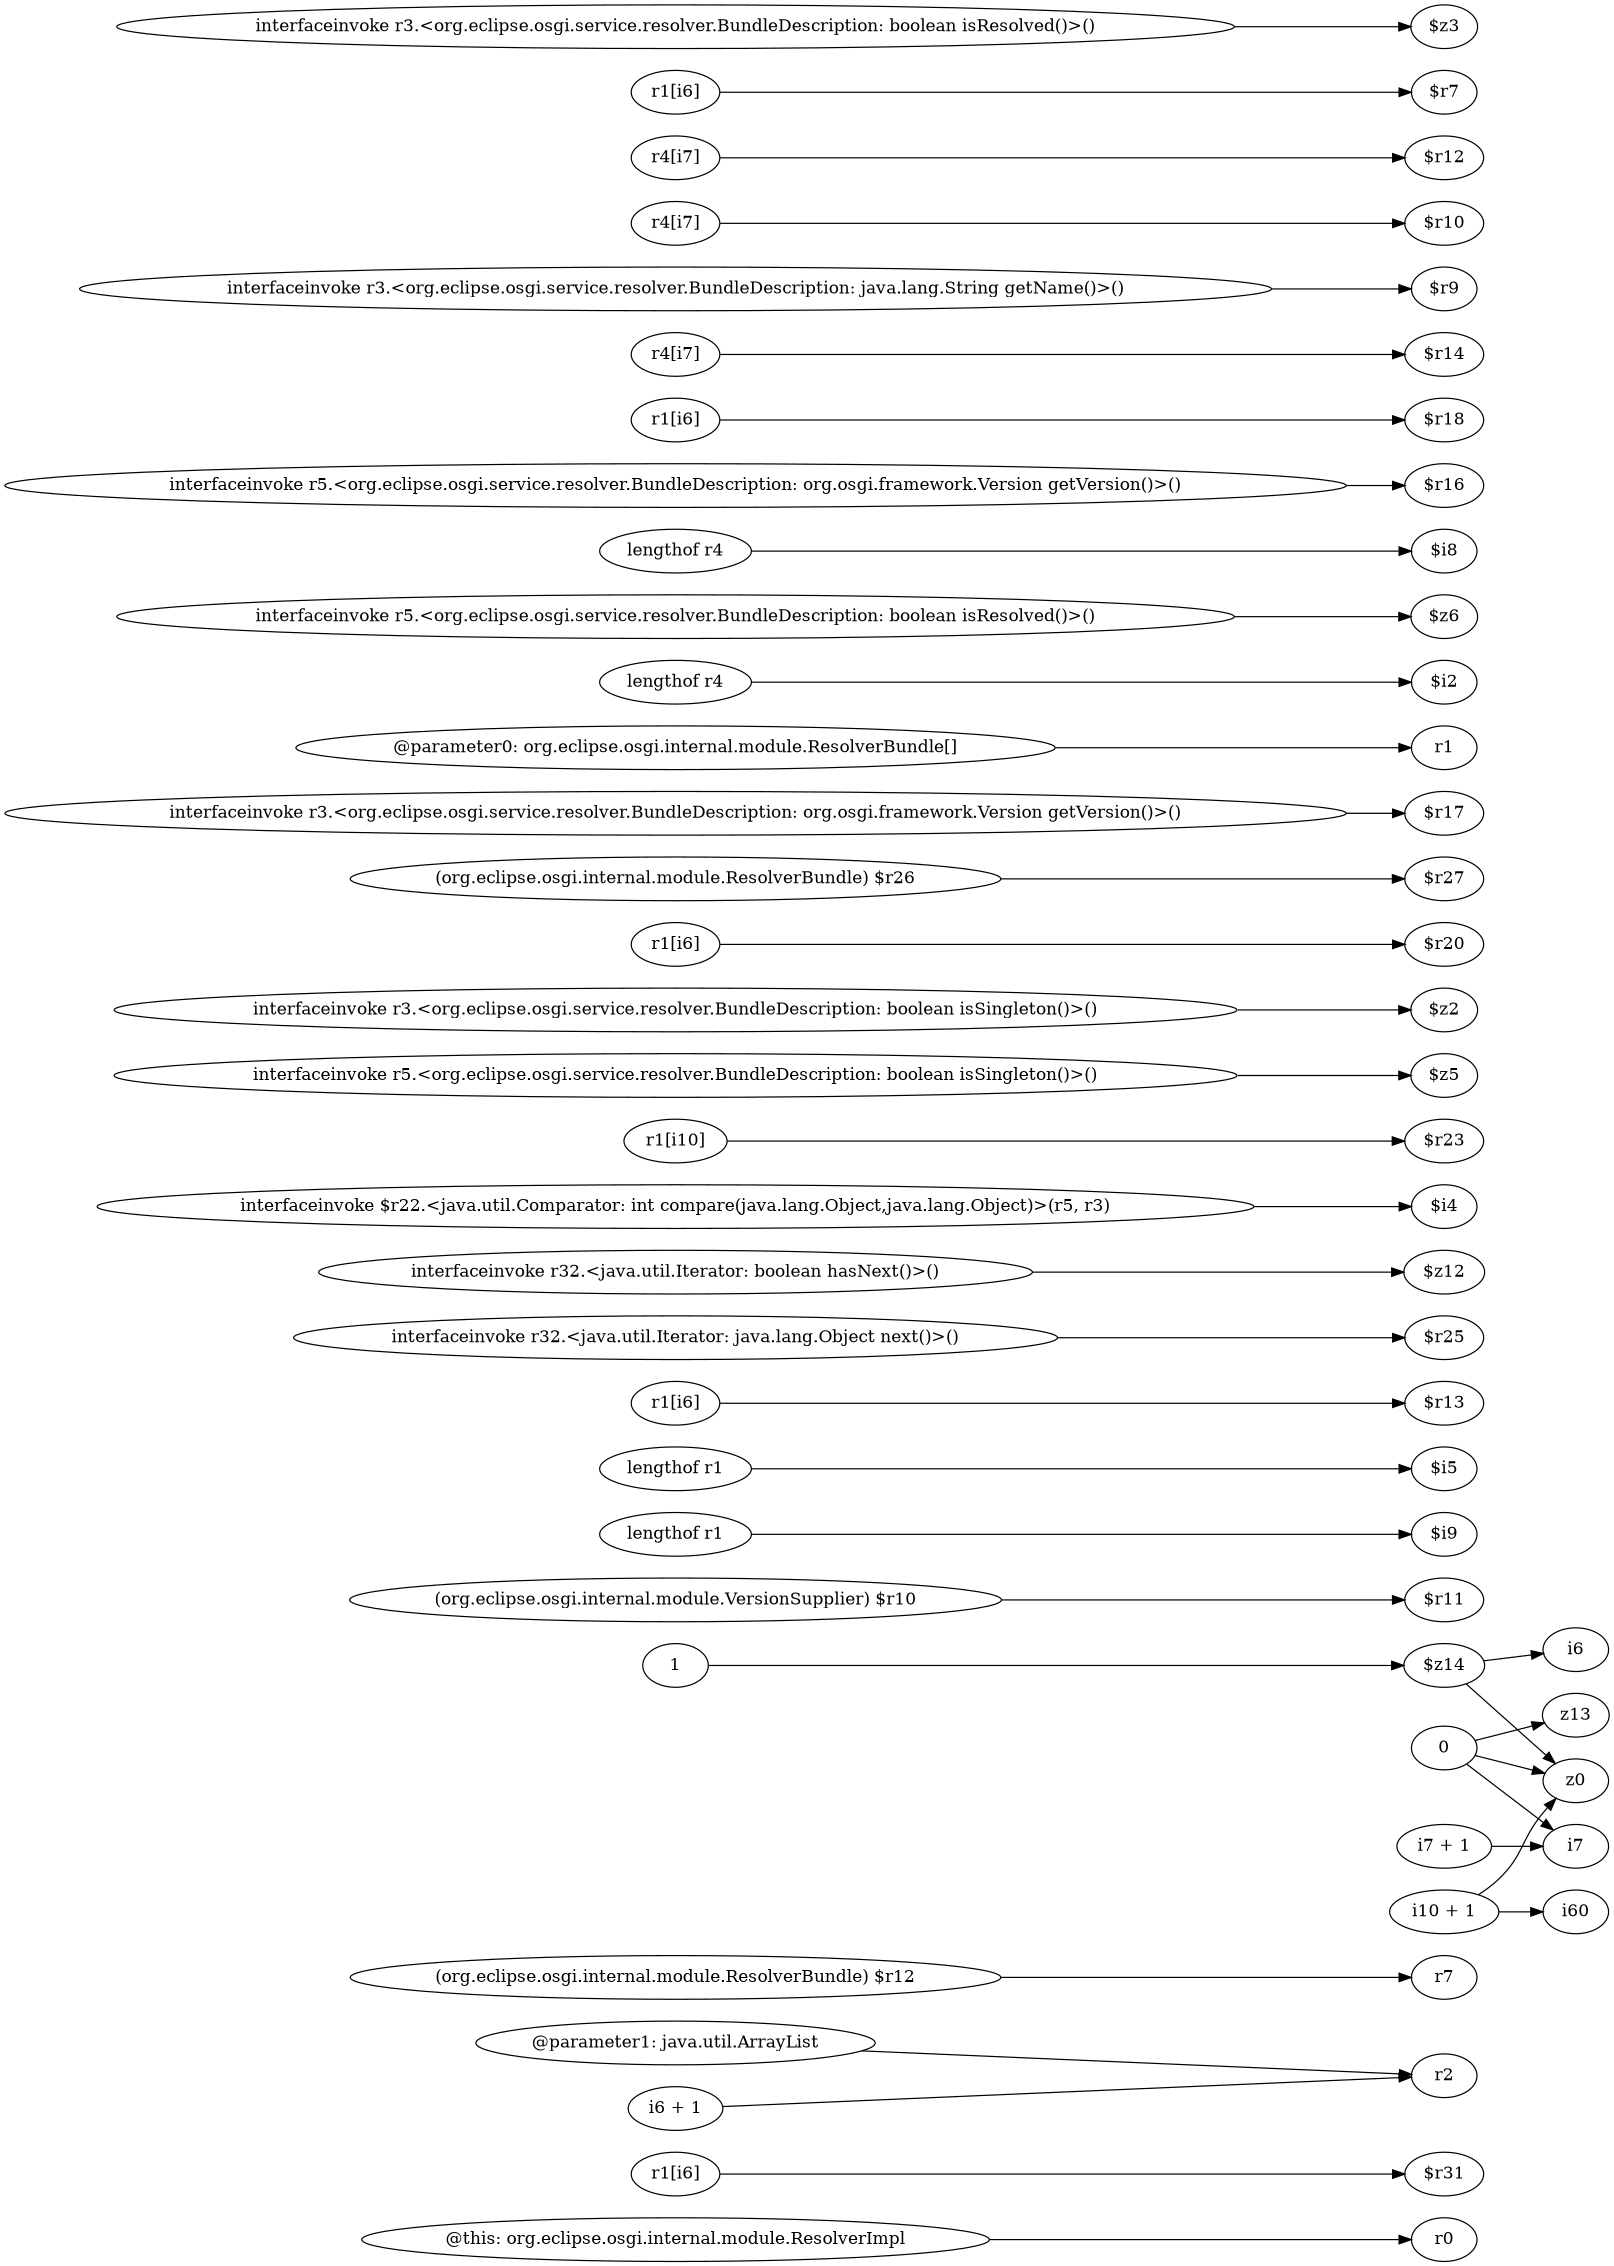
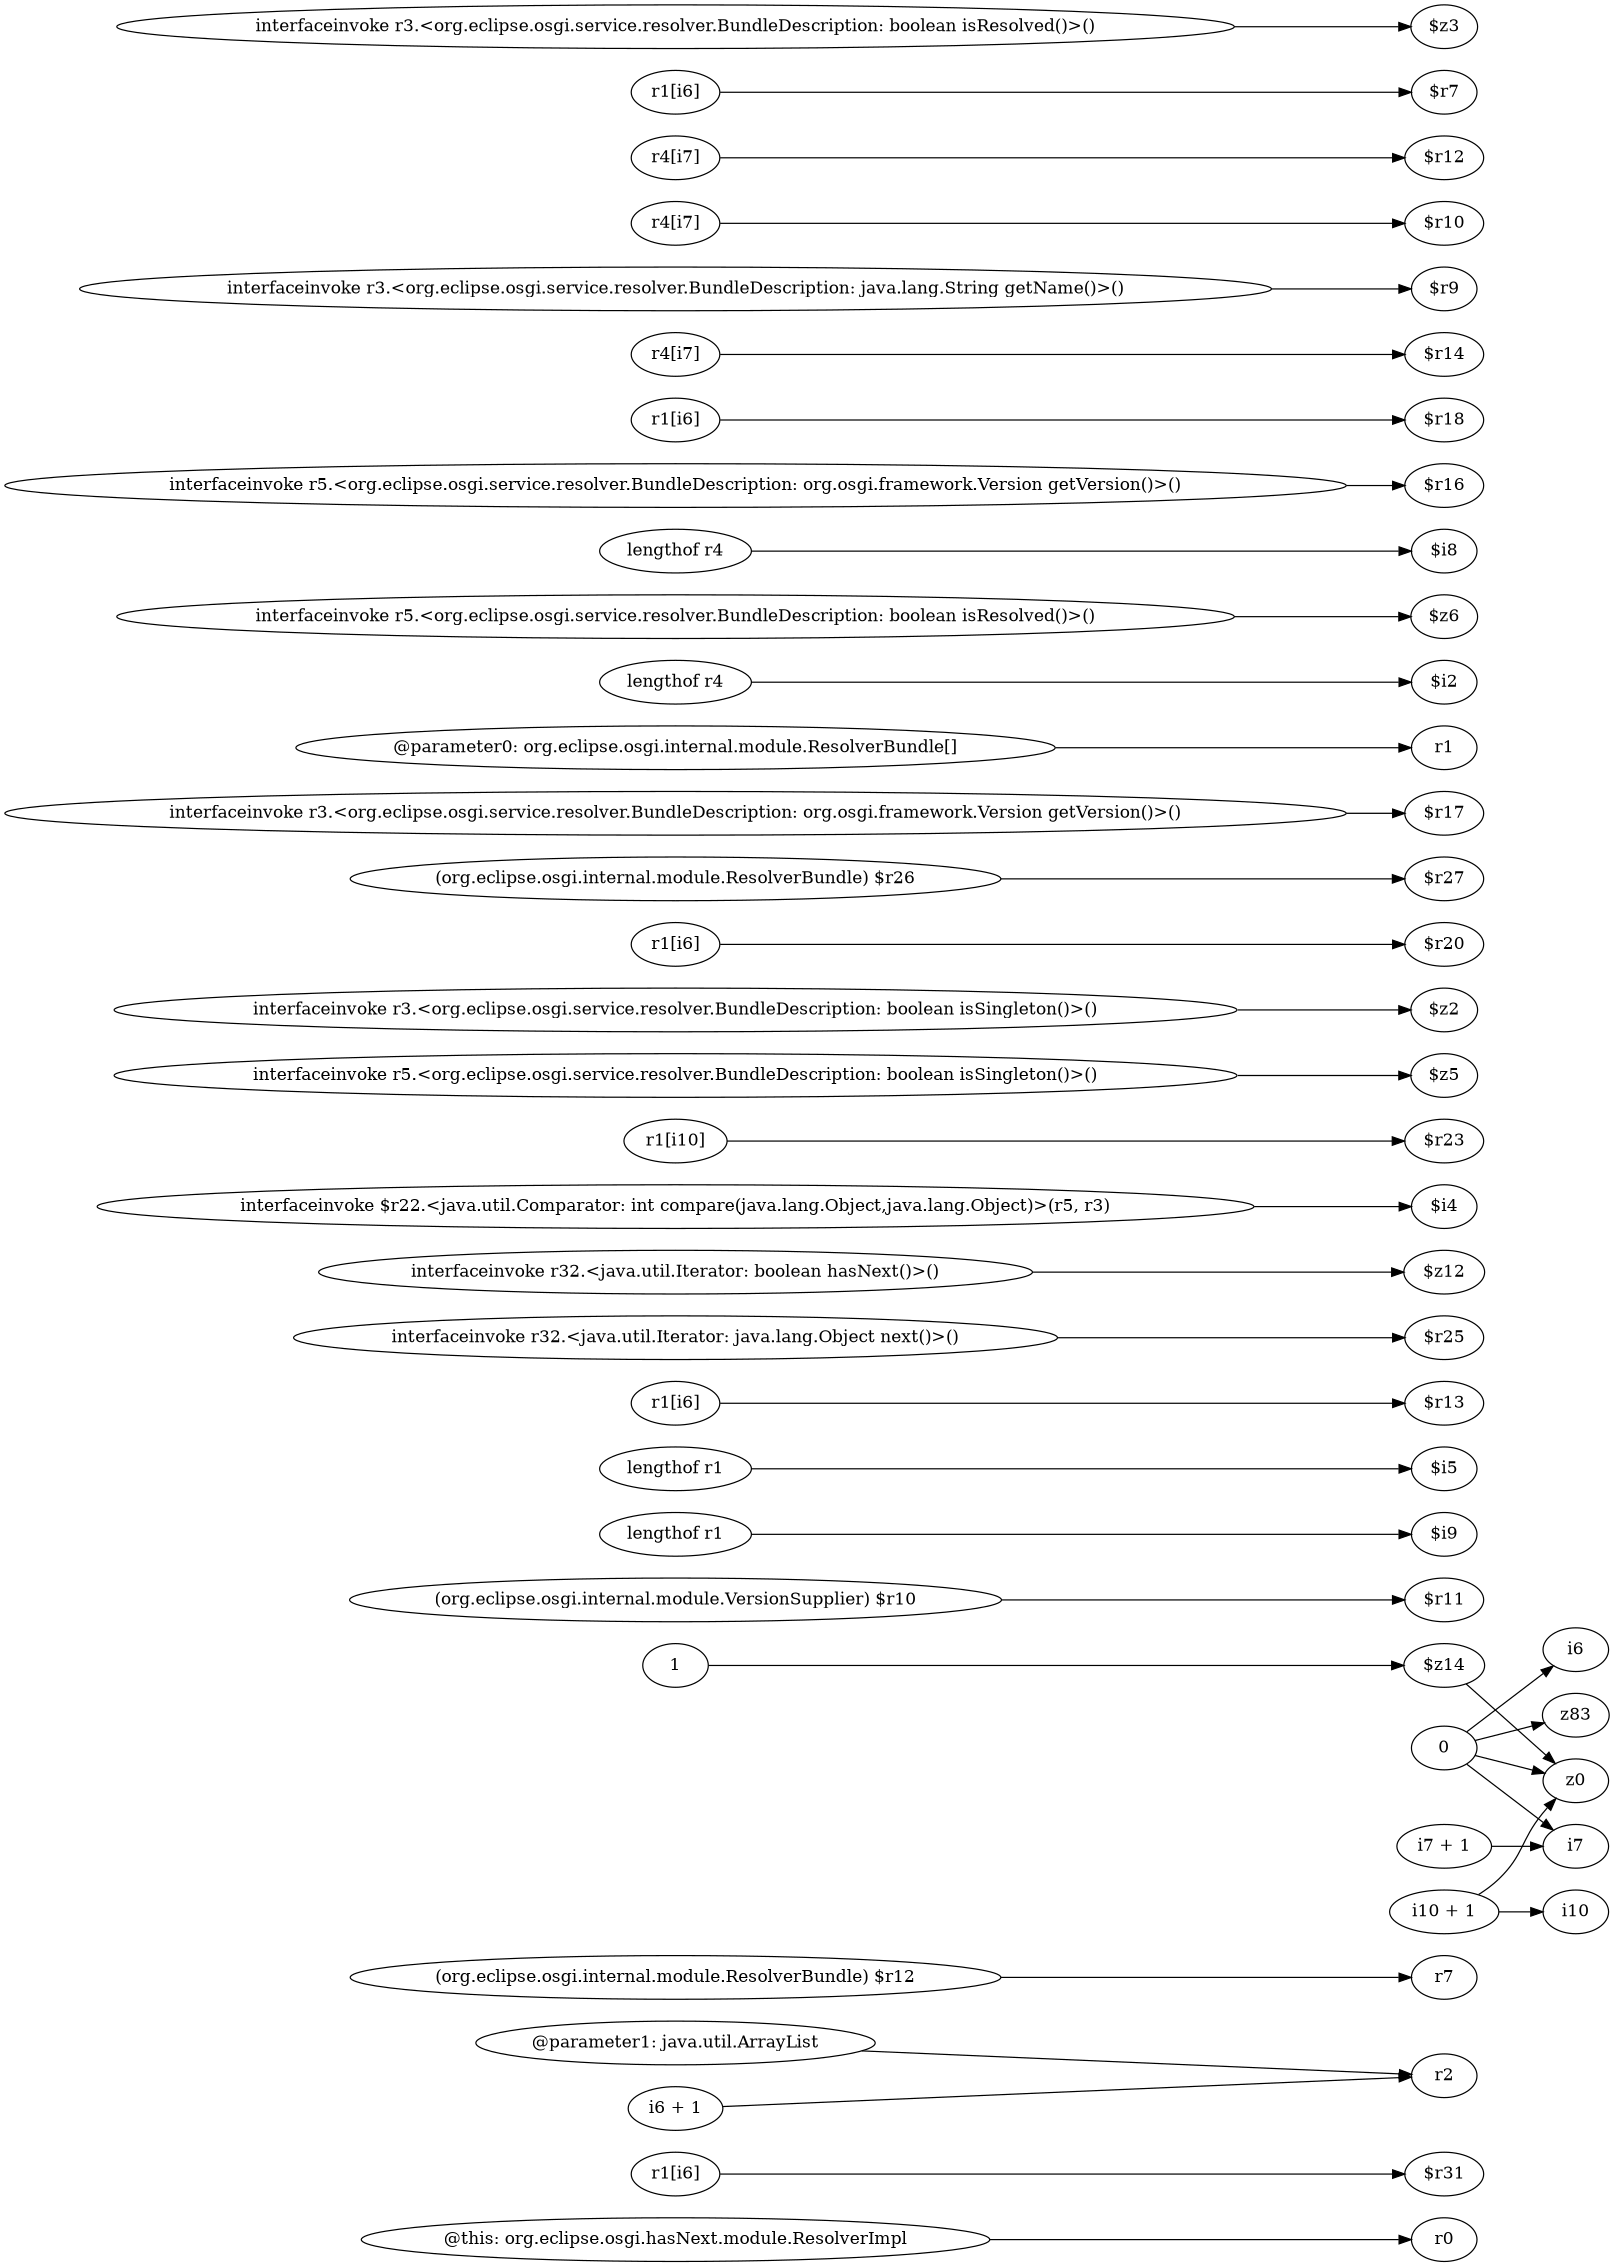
(1508, 1658) -> (1505, 1703)
(1576, 1715) -> (1576, 1715)
(1576, 1912) -> (1576, 1912)
(676, 2240) -> (676, 2240)
